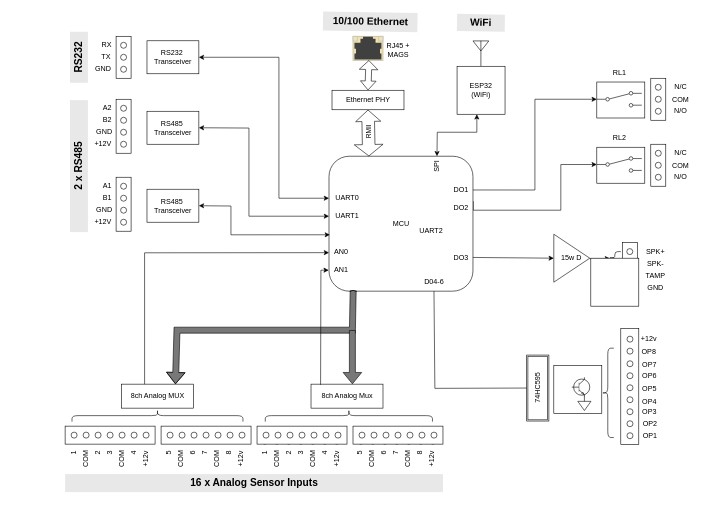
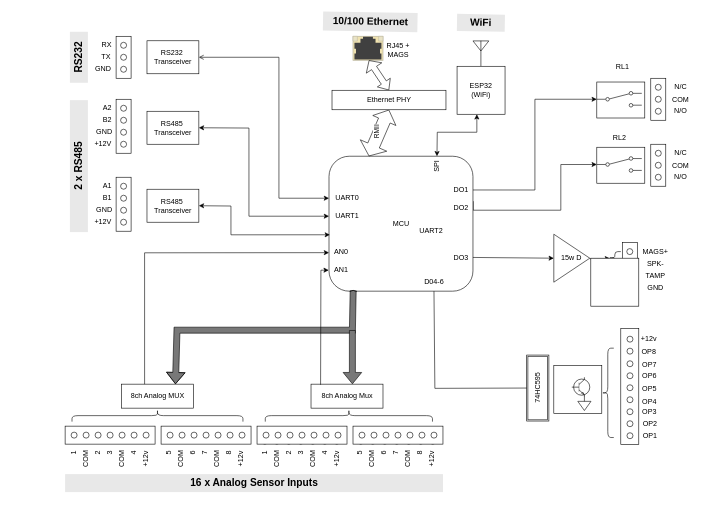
(204, 57) -> (203, 57)
(619, 73) -> (622, 67)
(368, 100) -> (389, 100)
(656, 252) -> (656, 252)
